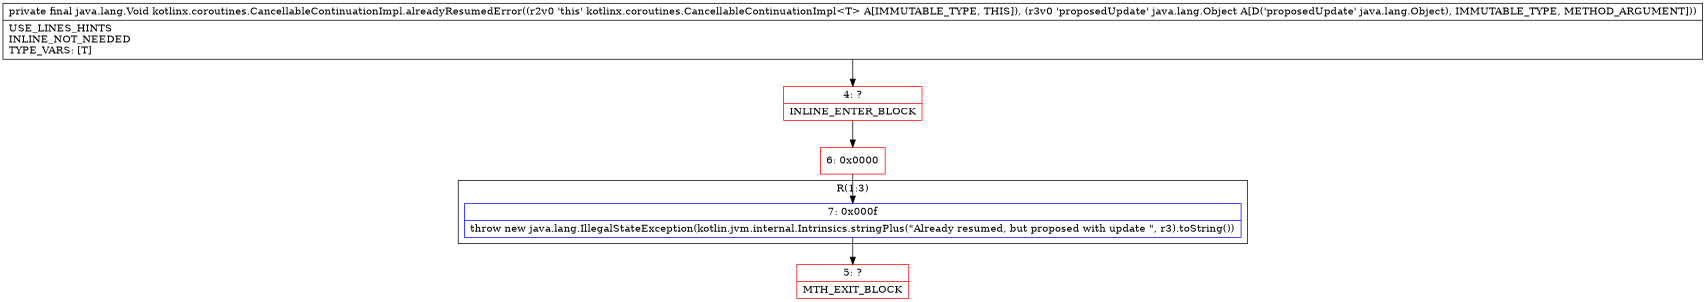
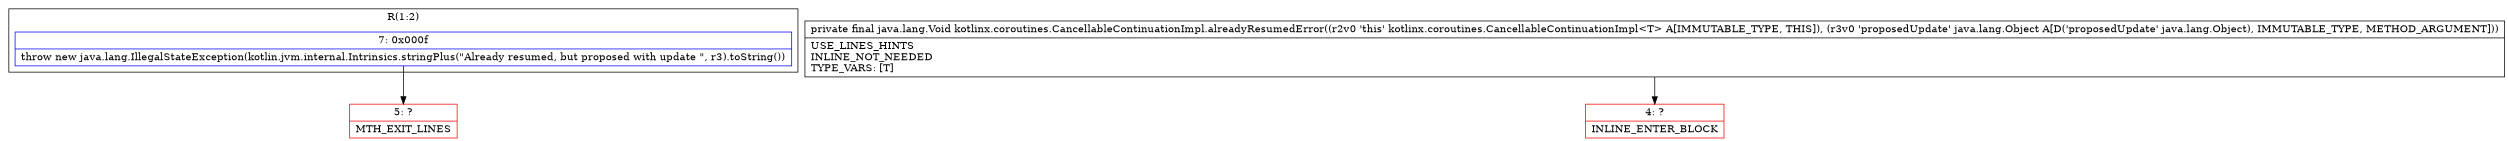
(853, 161) -> none
(853, 189) -> (403, 17)
(853, 290) -> (403, 129)
